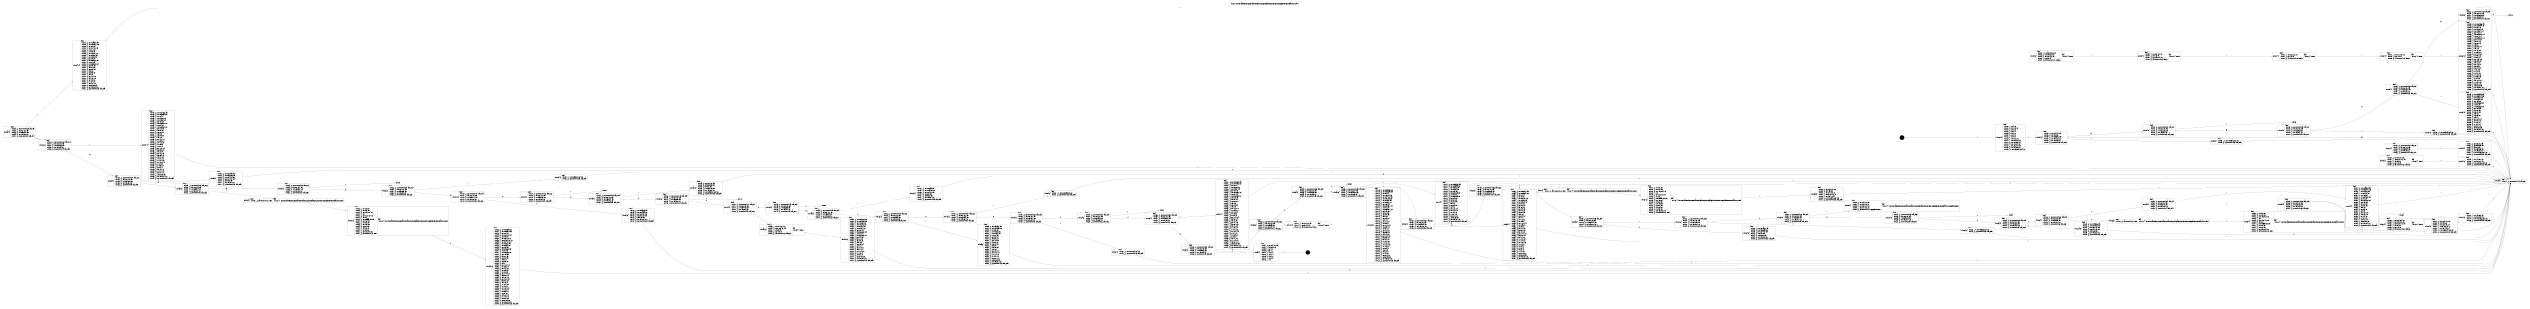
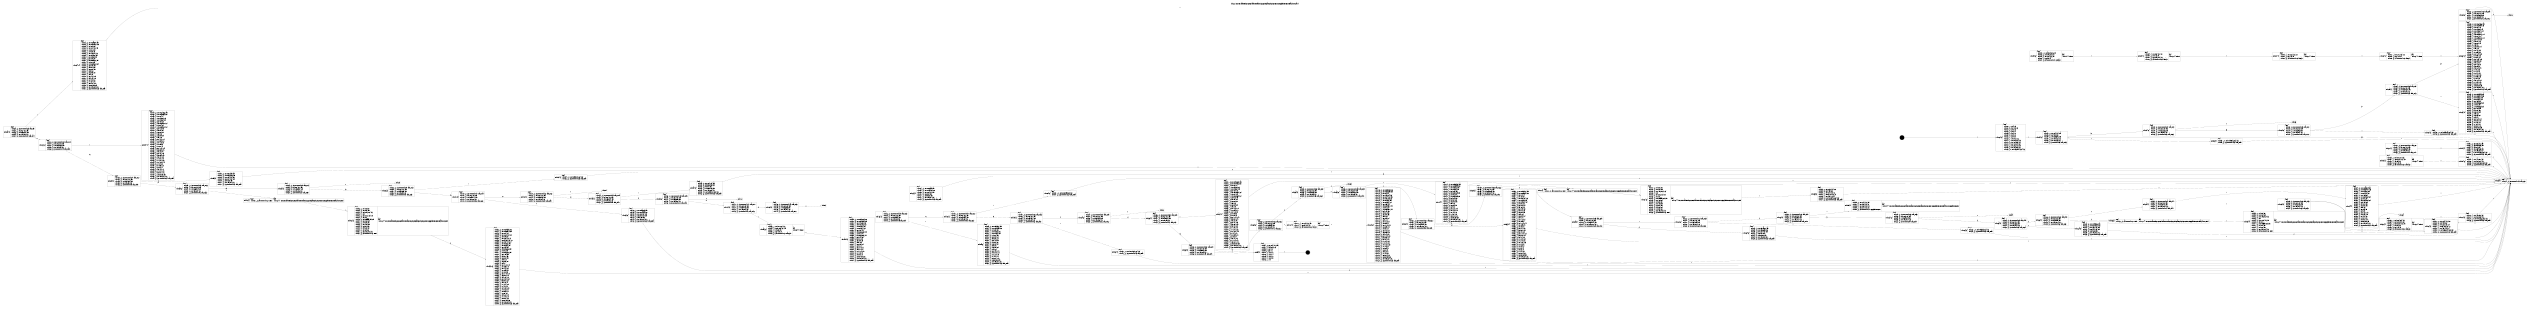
(2428, 49) -> (2436, 74)
(824, 214) -> none
